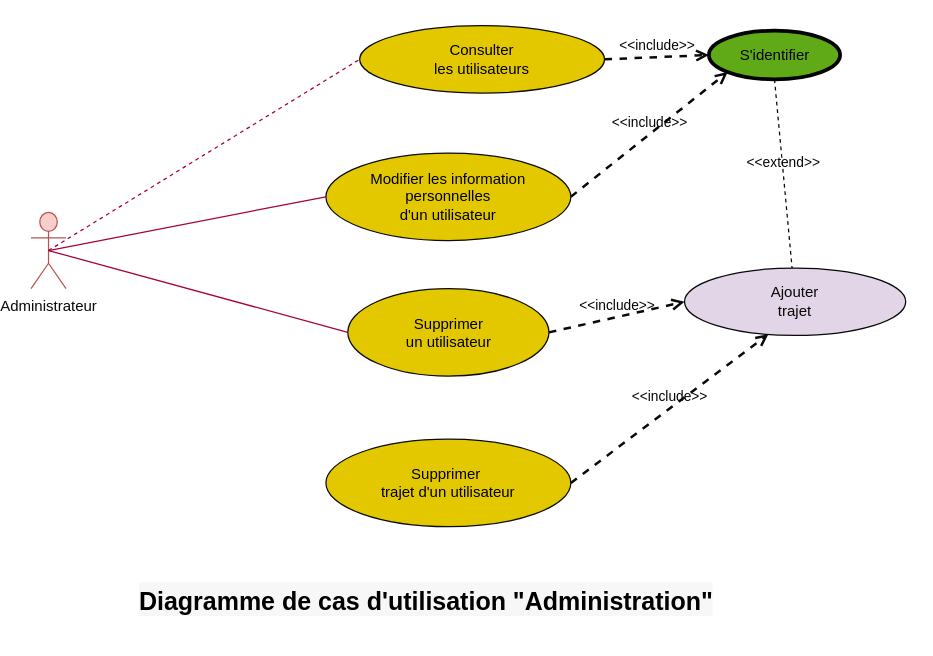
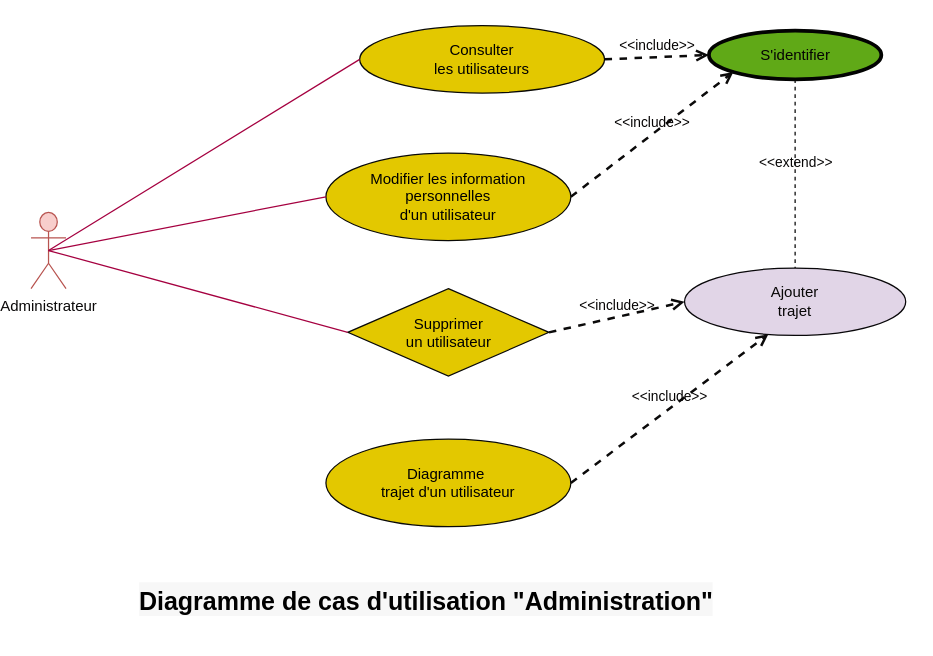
(774, 55) -> (795, 55)
(213, 149) -> (213, 149)
(448, 333) -> (448, 333)
(448, 483) -> (448, 483)
